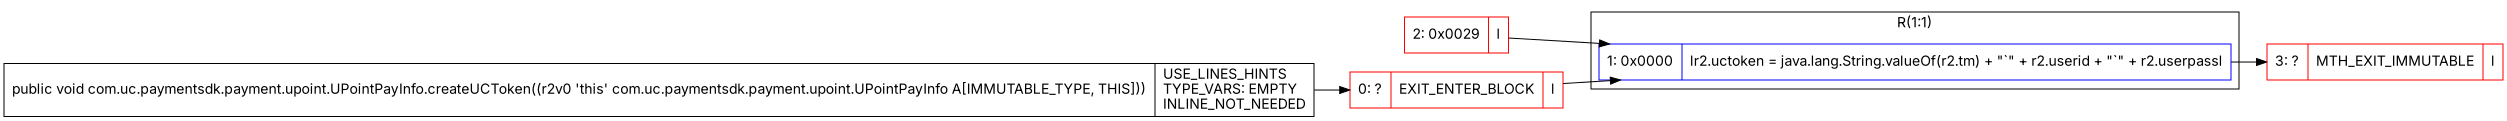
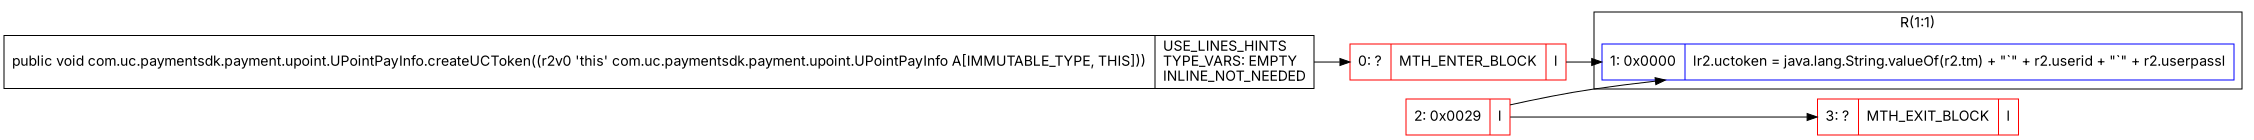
(2246, 62) -> (1659, 117)
(2396, 62) -> (1928, 116)
(1467, 90) -> (1468, 62)
